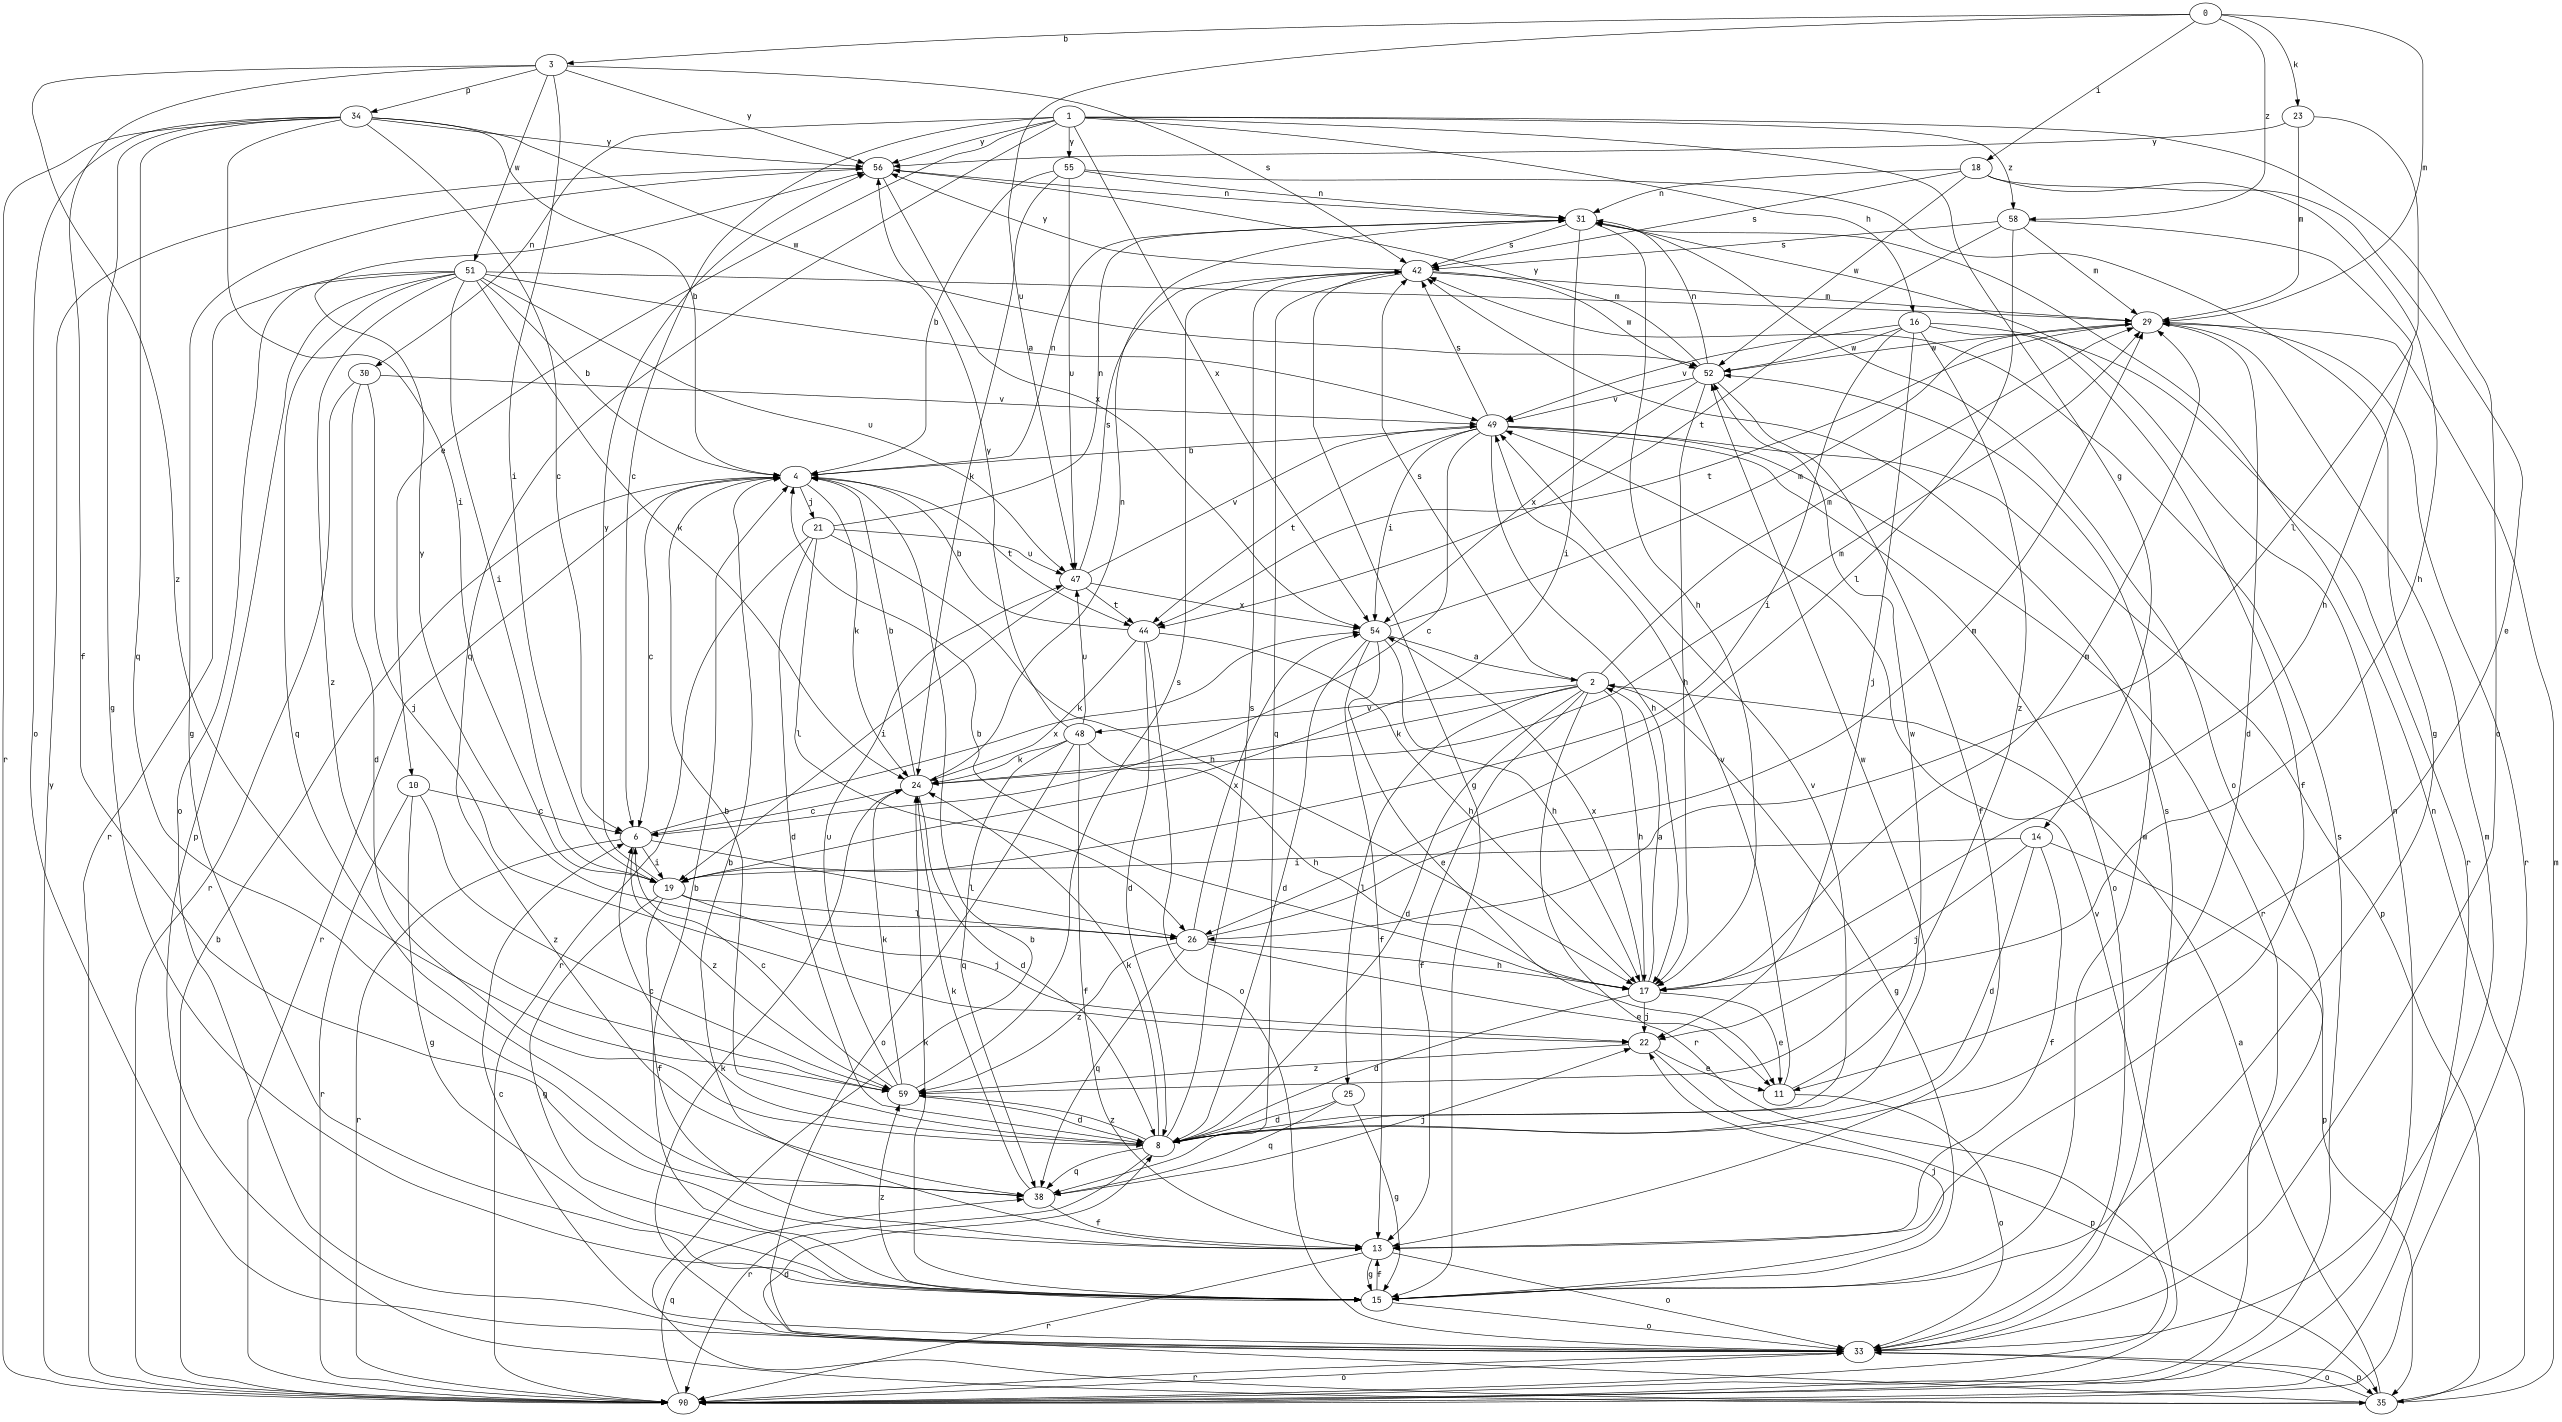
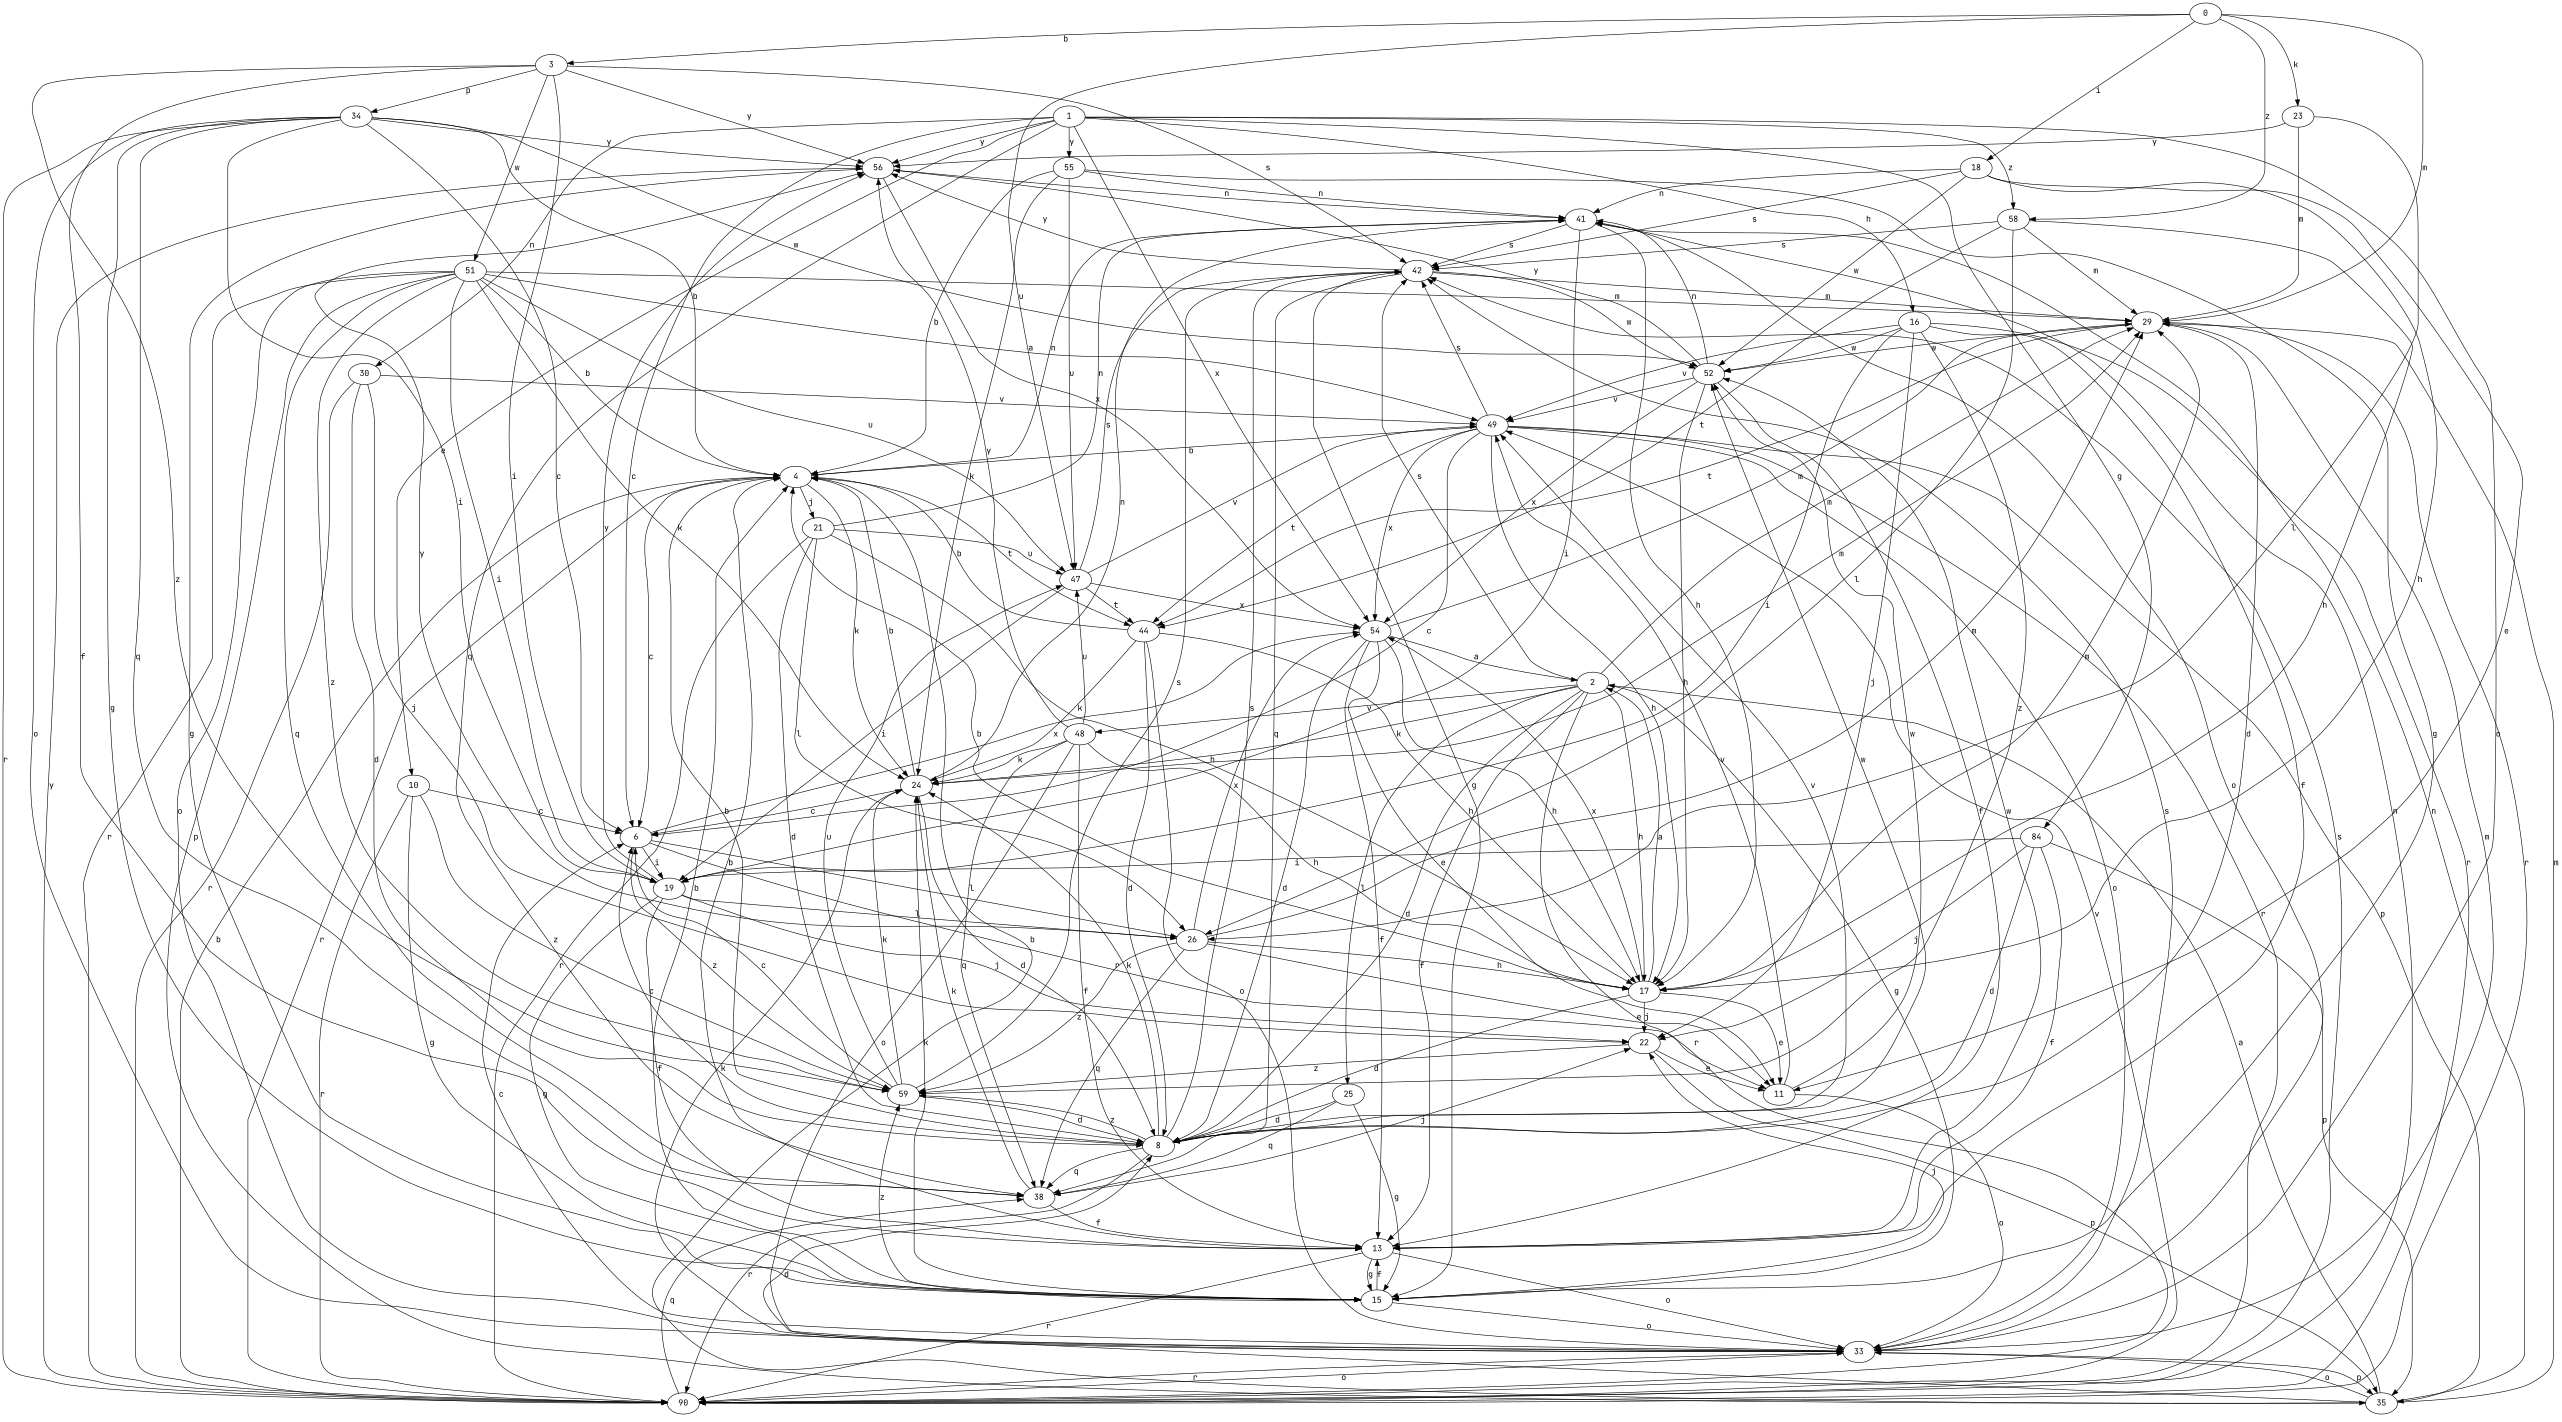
(1581, 220) -> (1581, 220)
(1391, 528) -> (1391, 528)
(2037, 837) -> (2037, 837)
(2077, 995) -> (2013, 1050)
(356, 1173) -> (1176, 984)
